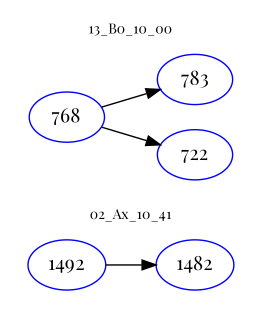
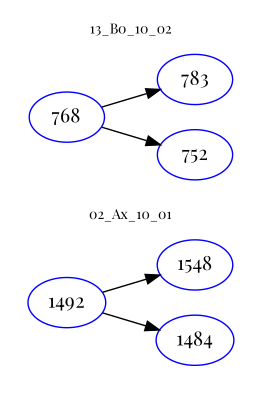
(131, 30) -> (131, 30)
(195, 155) -> (195, 155)
(131, 215) -> (131, 215)
none -> (195, 265)
(195, 265) -> (195, 340)
